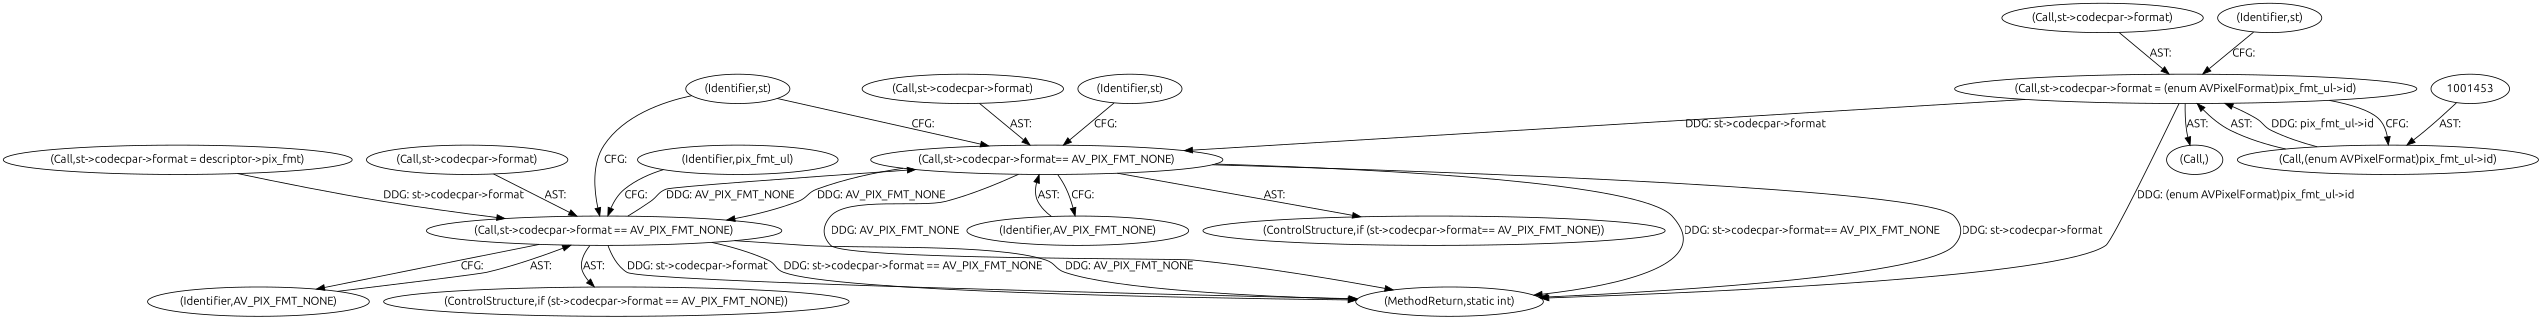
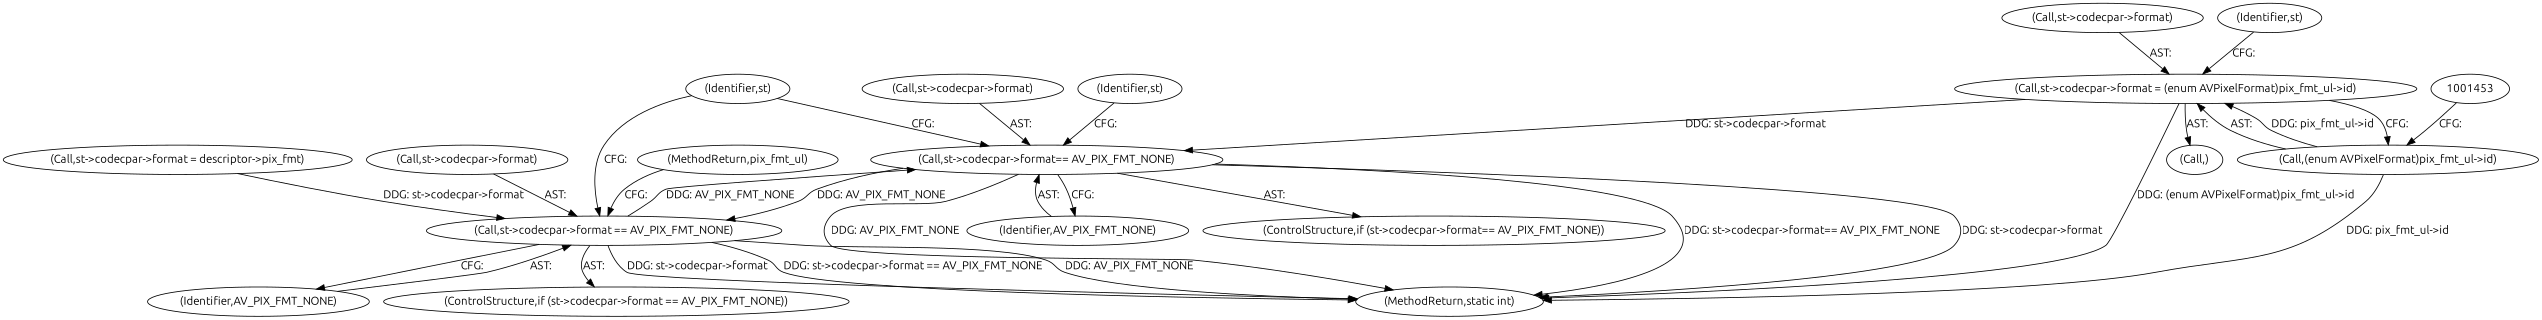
(2452, 124) -> (2452, 124)
(738, 160) -> (738, 160)
none -> (1983, 288)
